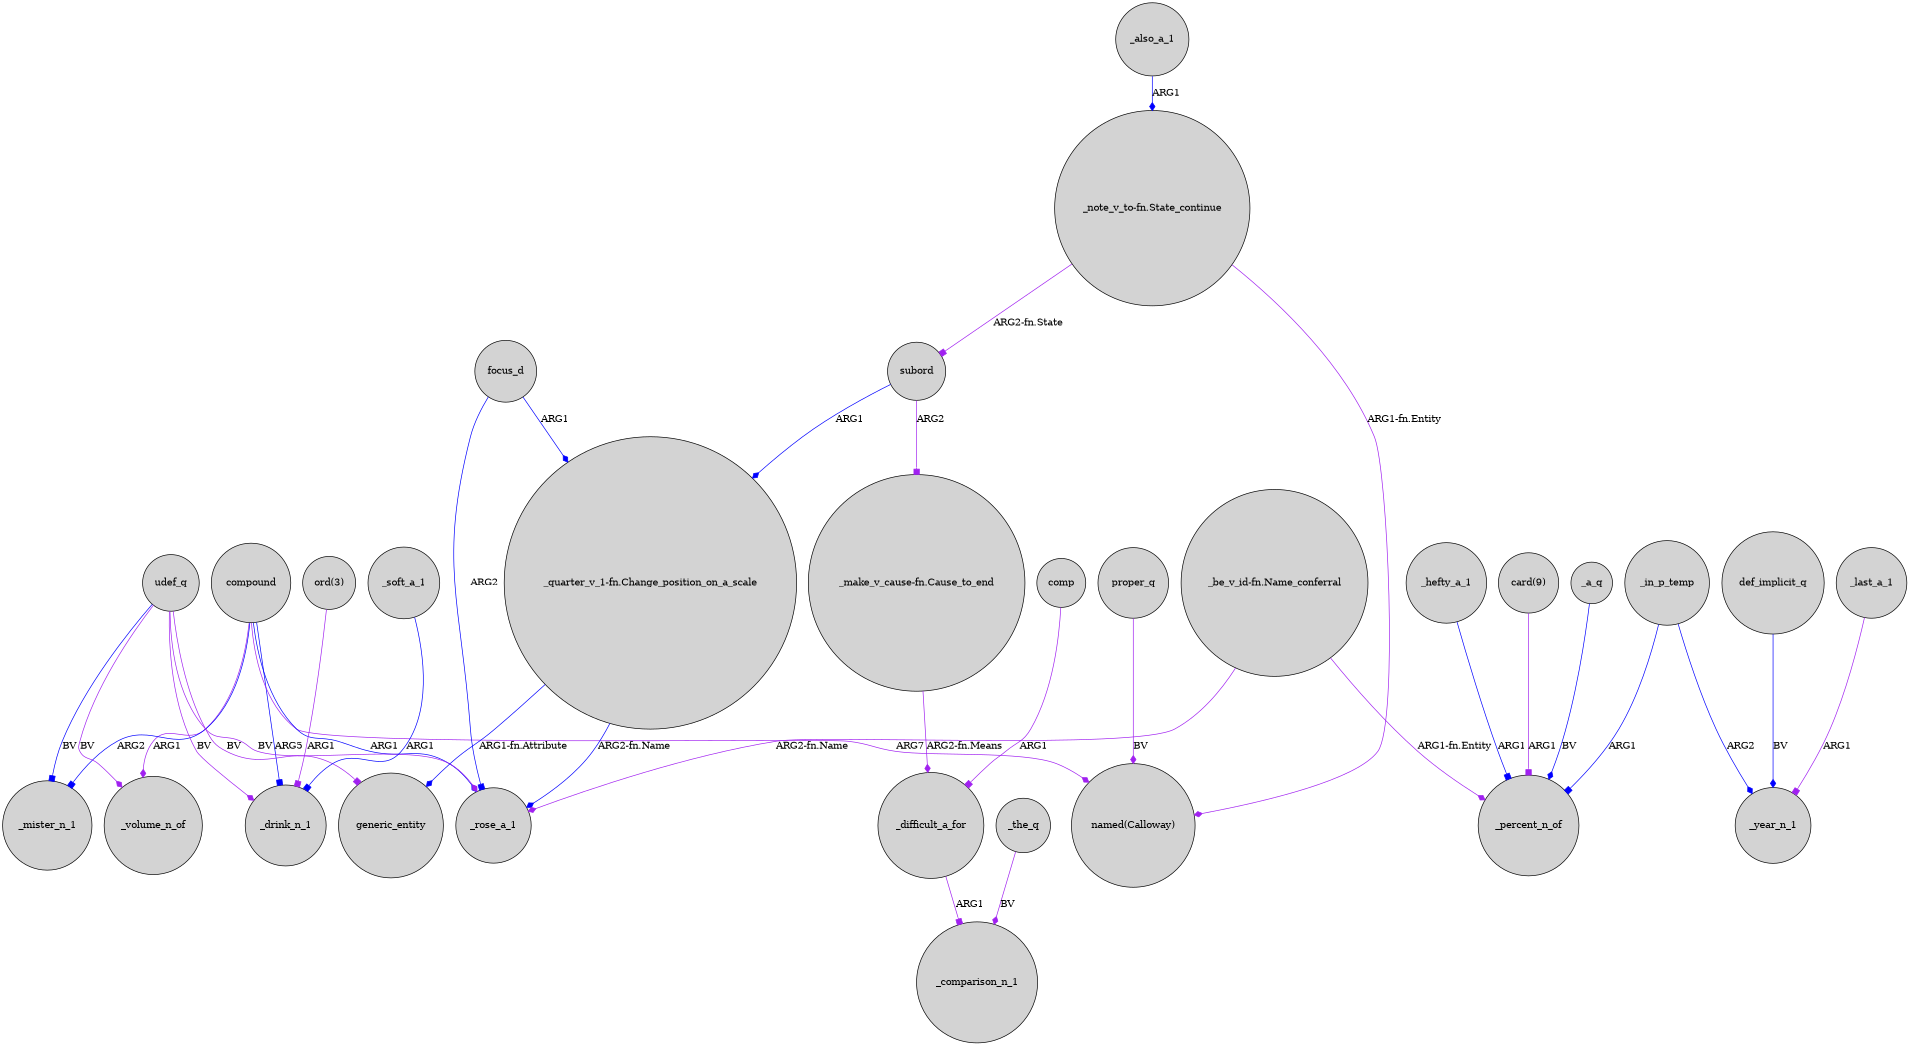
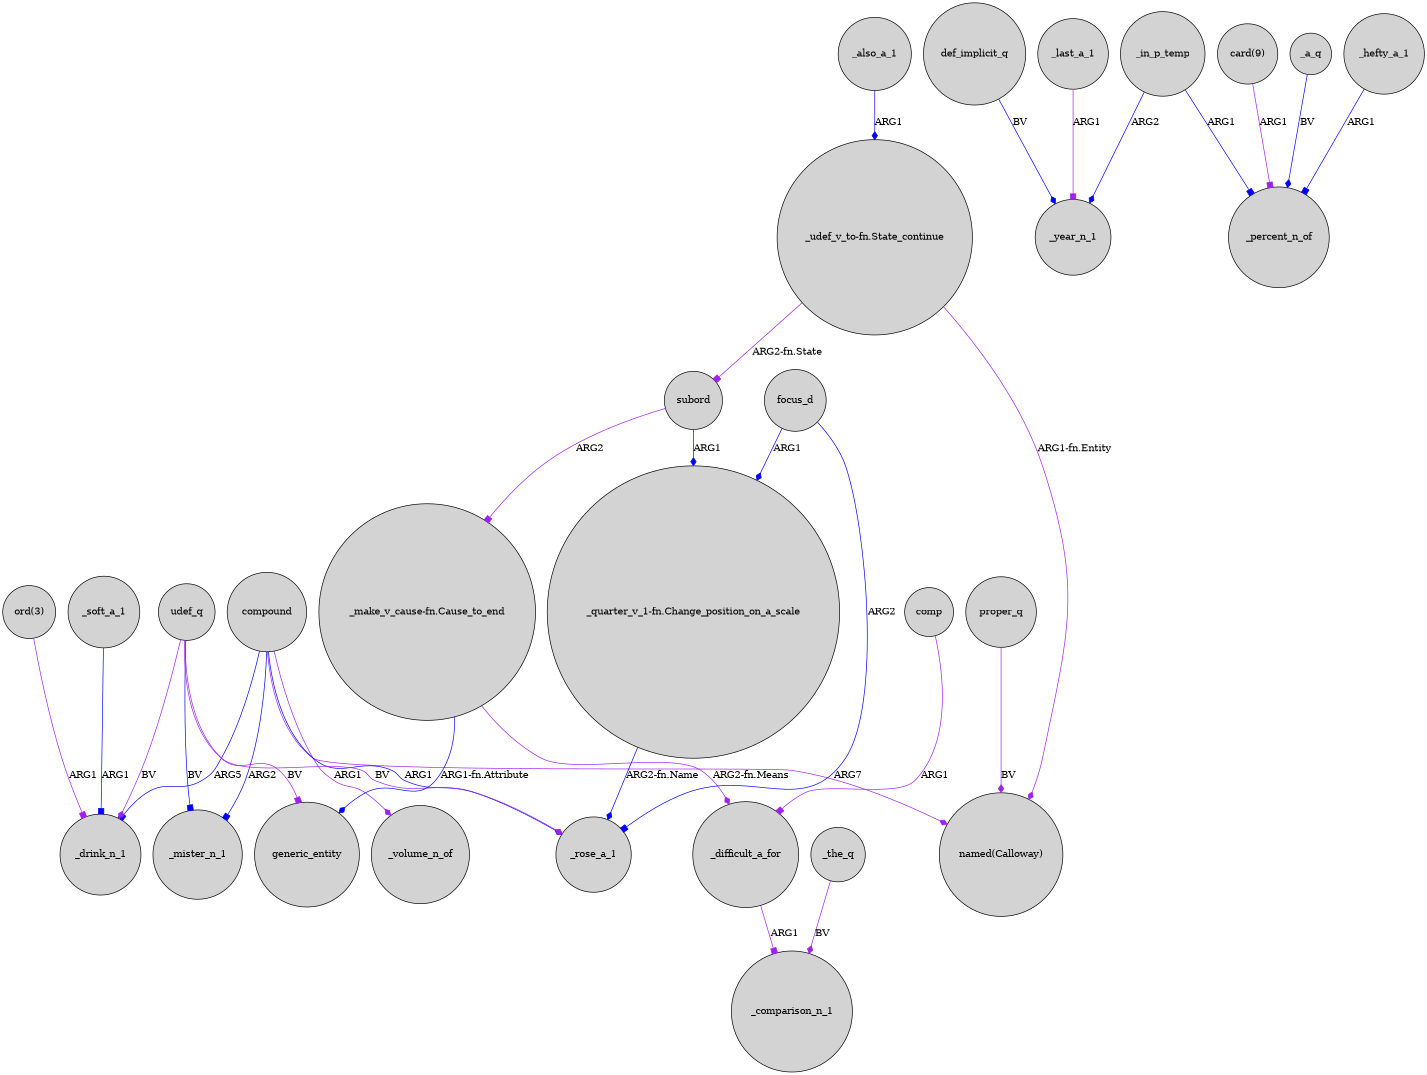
(1152, 208) -> (875, 237)
(1275, 583) -> none
(97, 696) -> none
(489, 734) -> (433, 783)
